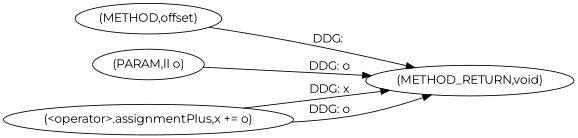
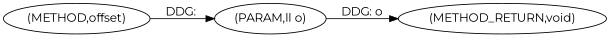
(308, 44) -> (178, 19)
(148, 120) -> none
